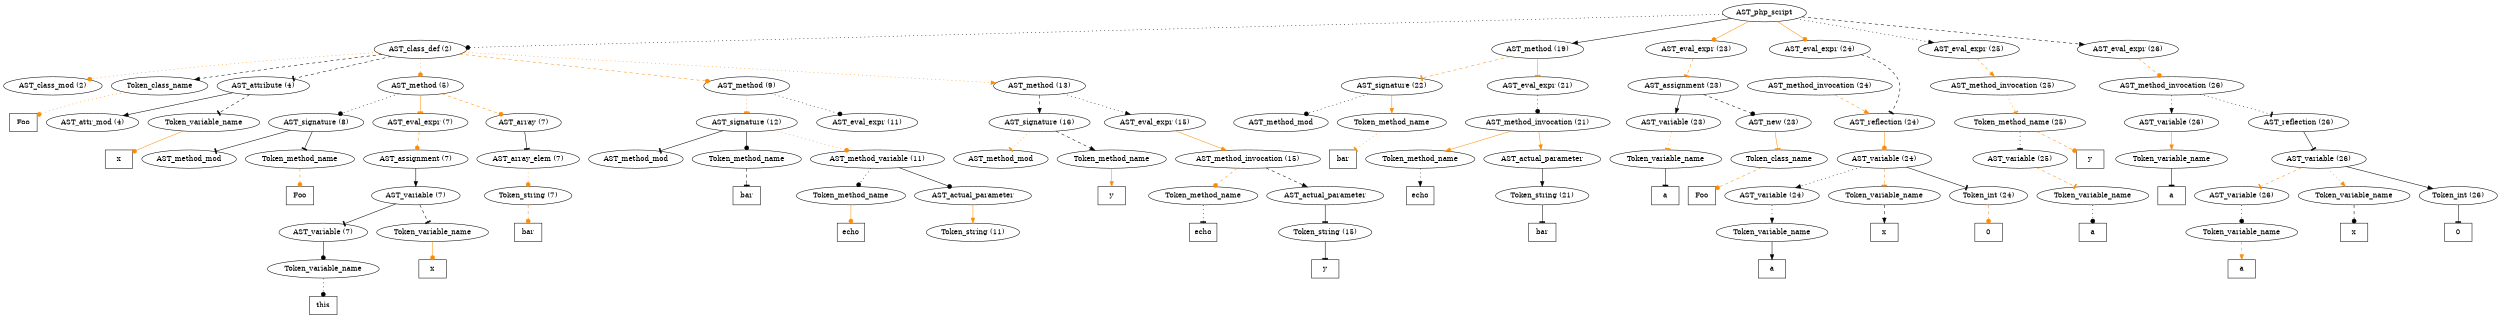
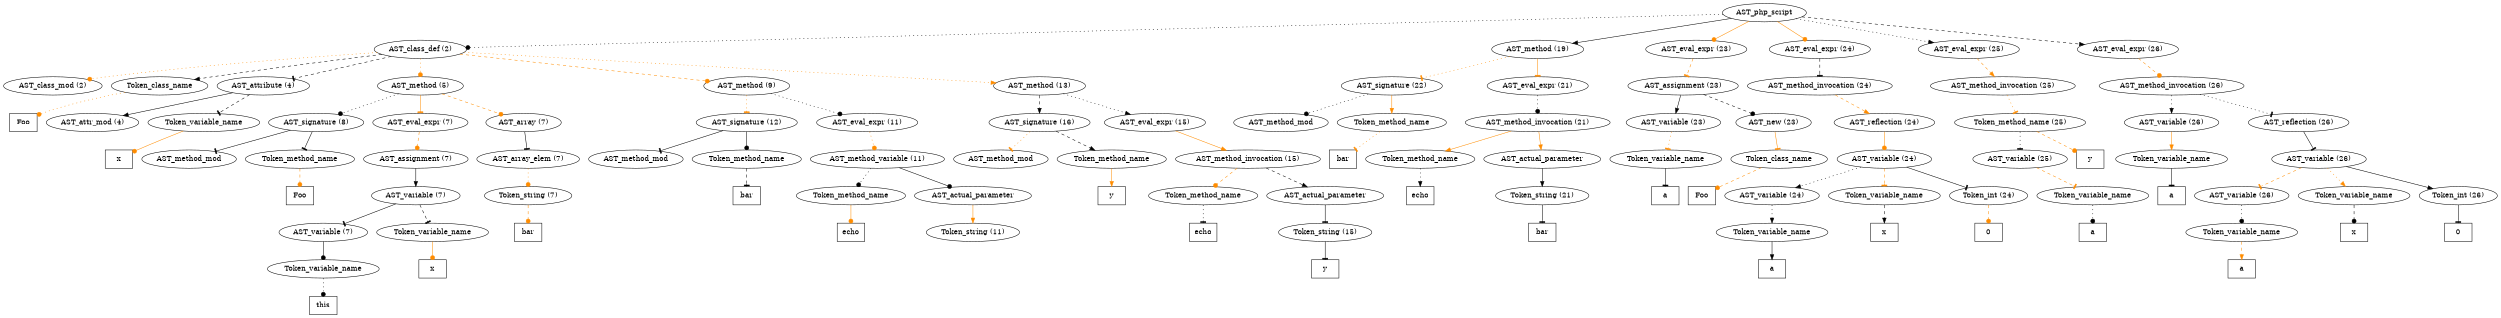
(1467, 67) -> (1467, 67)
(1895, 74) -> (1820, 66)
(809, 140) -> (872, 139)
